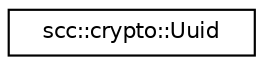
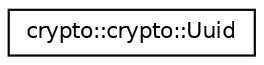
(132, 33) -> (132, 33)
